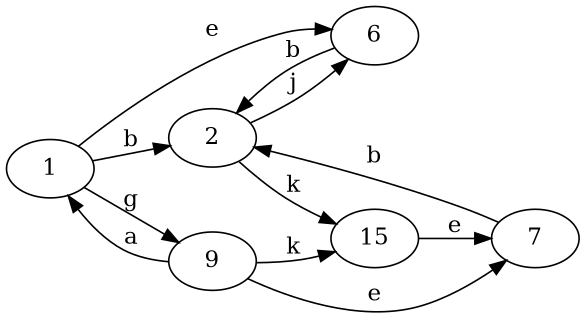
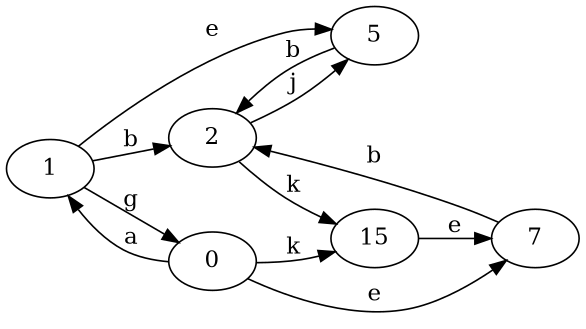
(375, 36) -> (375, 36)
(213, 261) -> (213, 261)
